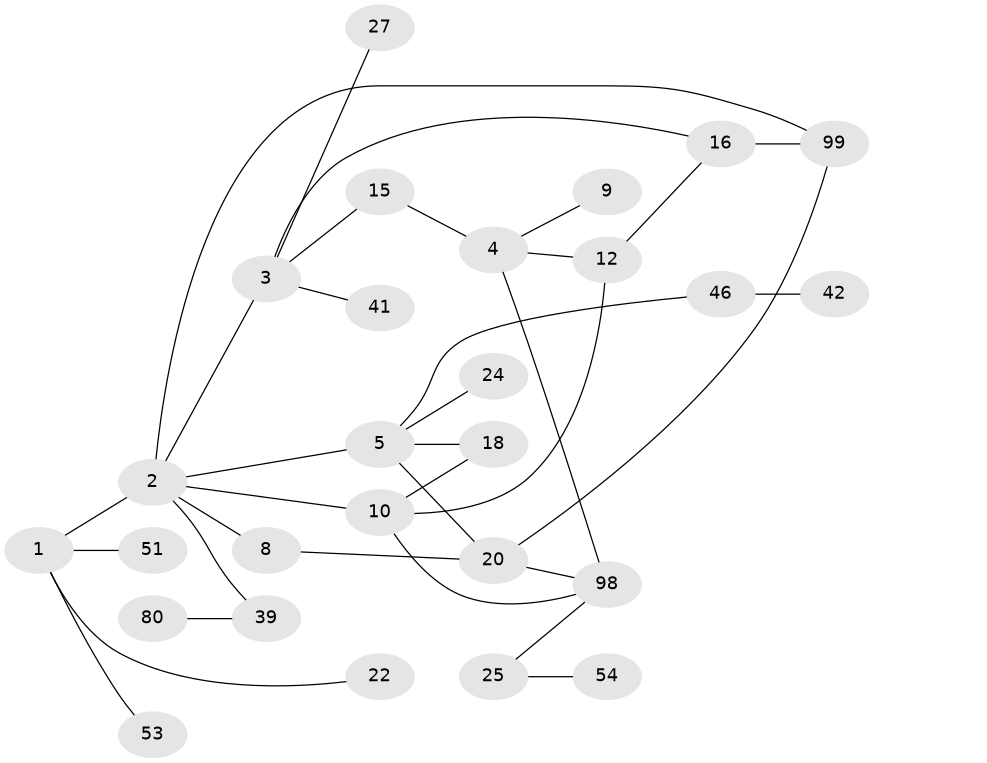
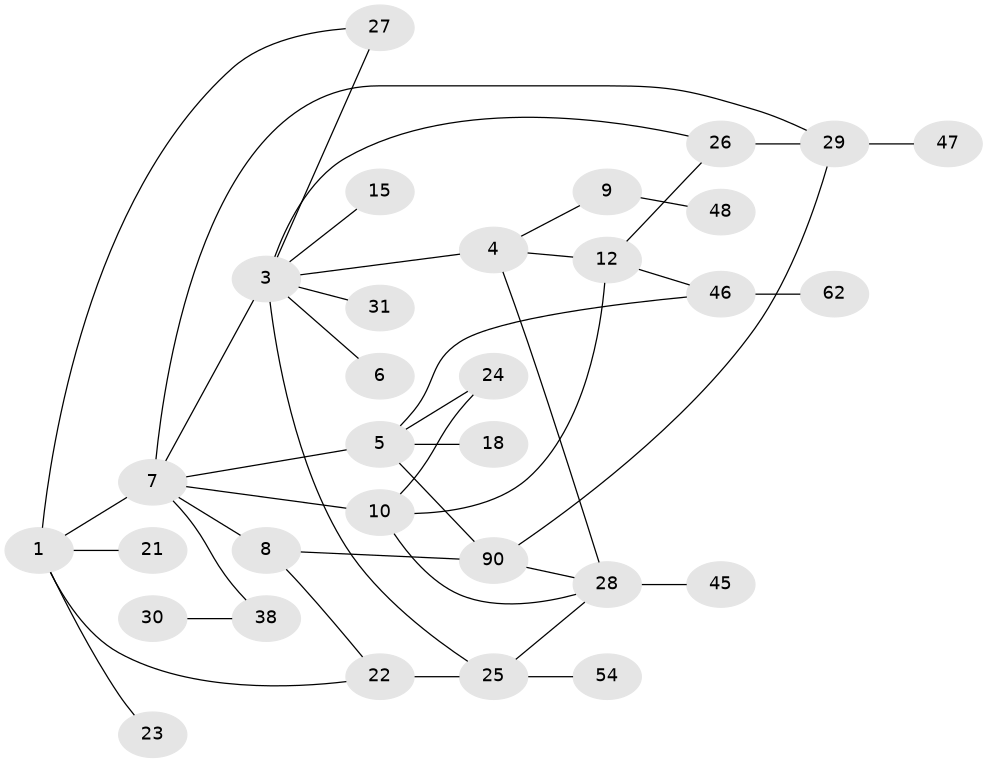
(721, 144) -> (721, 144)
(835, 144) -> (835, 144)
none -> (948, 144)
none -> (721, 212)
(437, 221) -> (380, 264)
none -> (123, 225)
none -> (664, 277)
(835, 294) -> (835, 294)
(380, 308) -> (380, 308)
none -> (380, 376)
(437, 478) -> (432, 452)
(153, 482) -> (153, 482)
none -> (329, 517)
(153, 550) -> (153, 550)
(494, 561) -> (494, 561)
(607, 585) -> (607, 585)
none -> (721, 585)
none -> (325, 613)
(153, 619) -> (153, 619)
(266, 619) -> (266, 619)
none -> (437, 677)
(153, 735) -> (153, 735)
